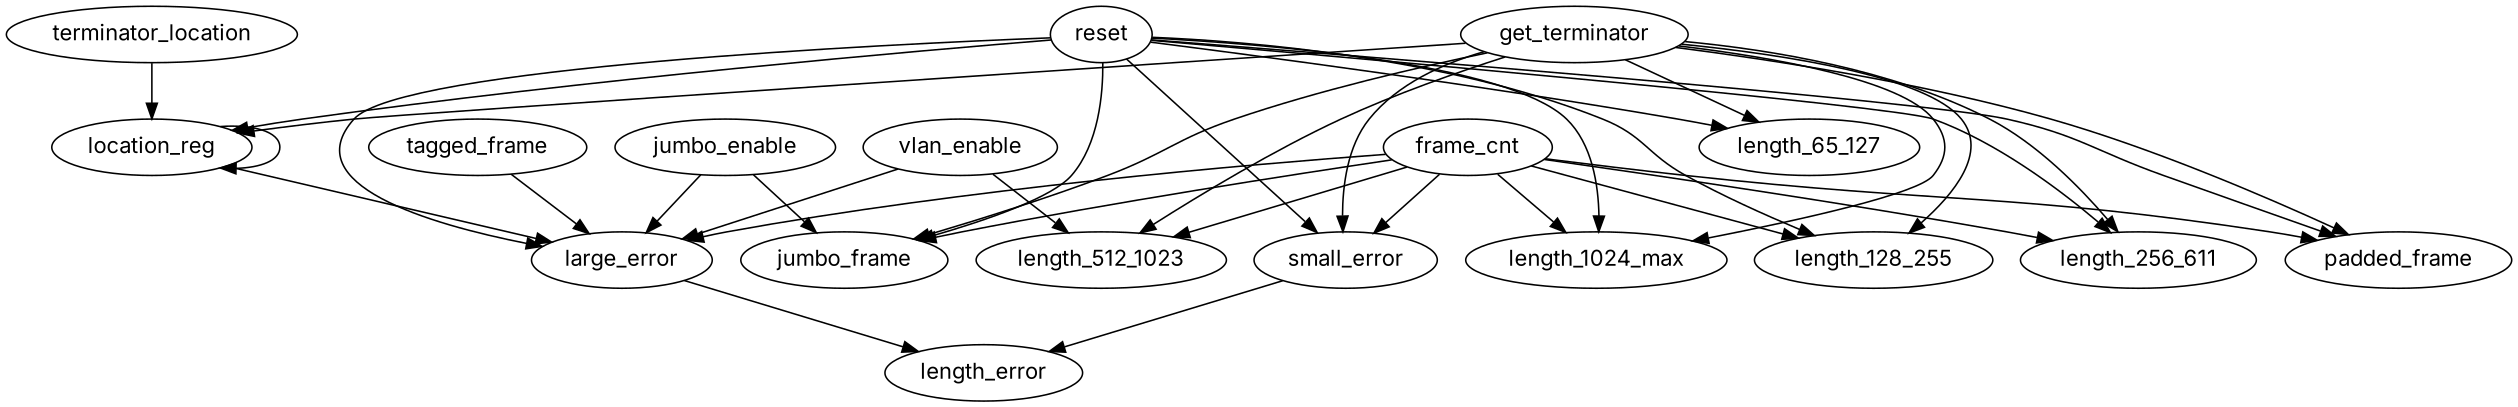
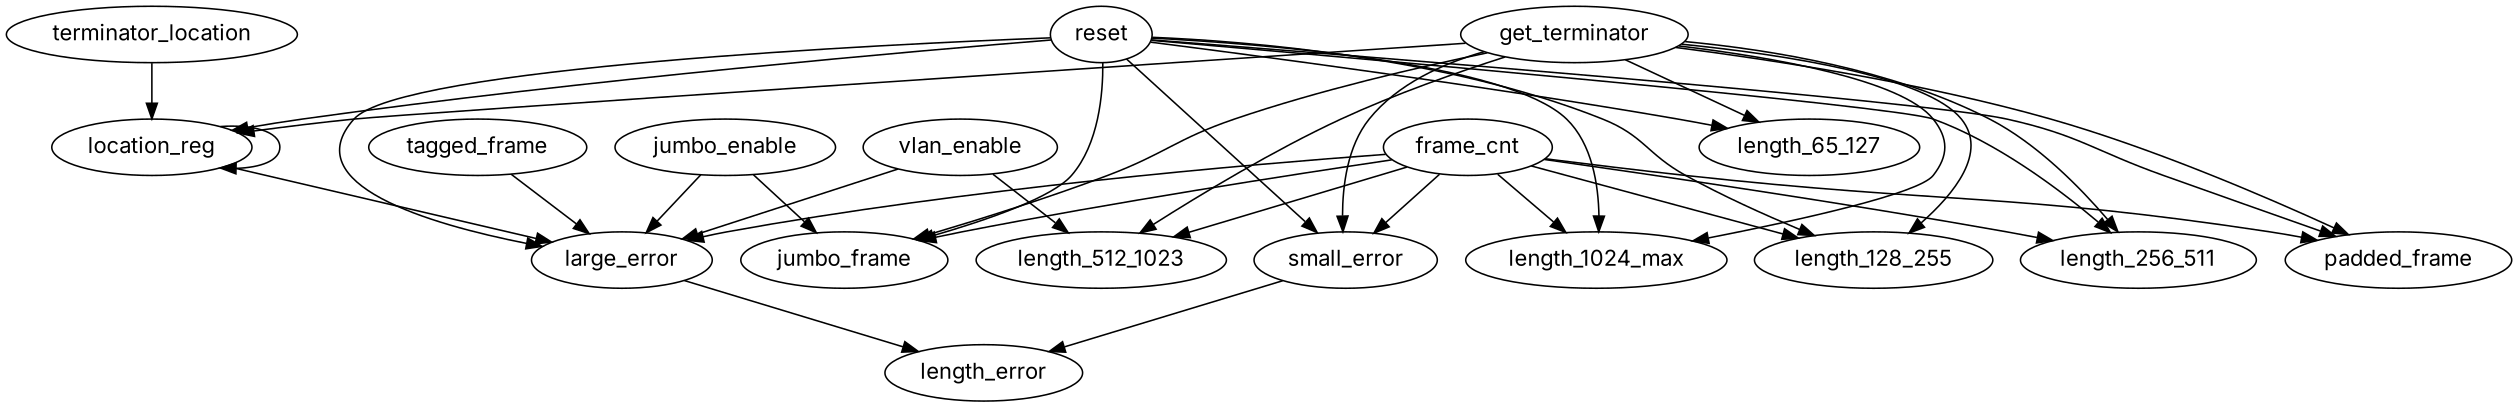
(2138, 260) -> (2138, 260)
